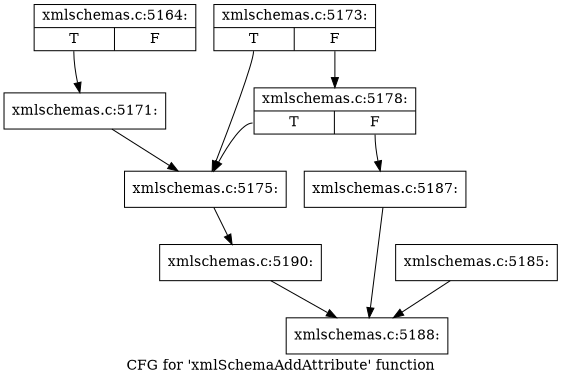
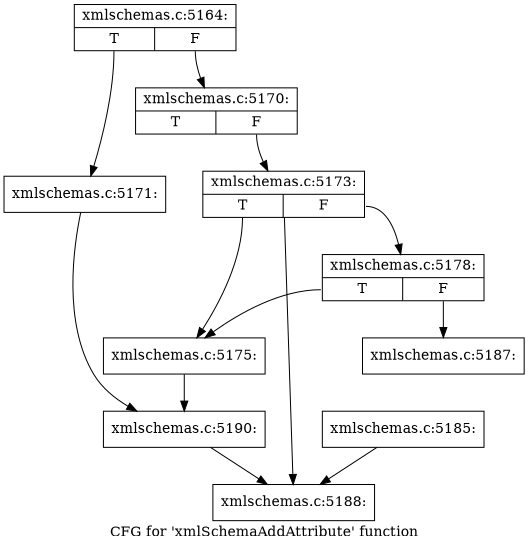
none -> (216, 111)
(141, 147) -> (76, 318)
(377, 258) -> (289, 346)
